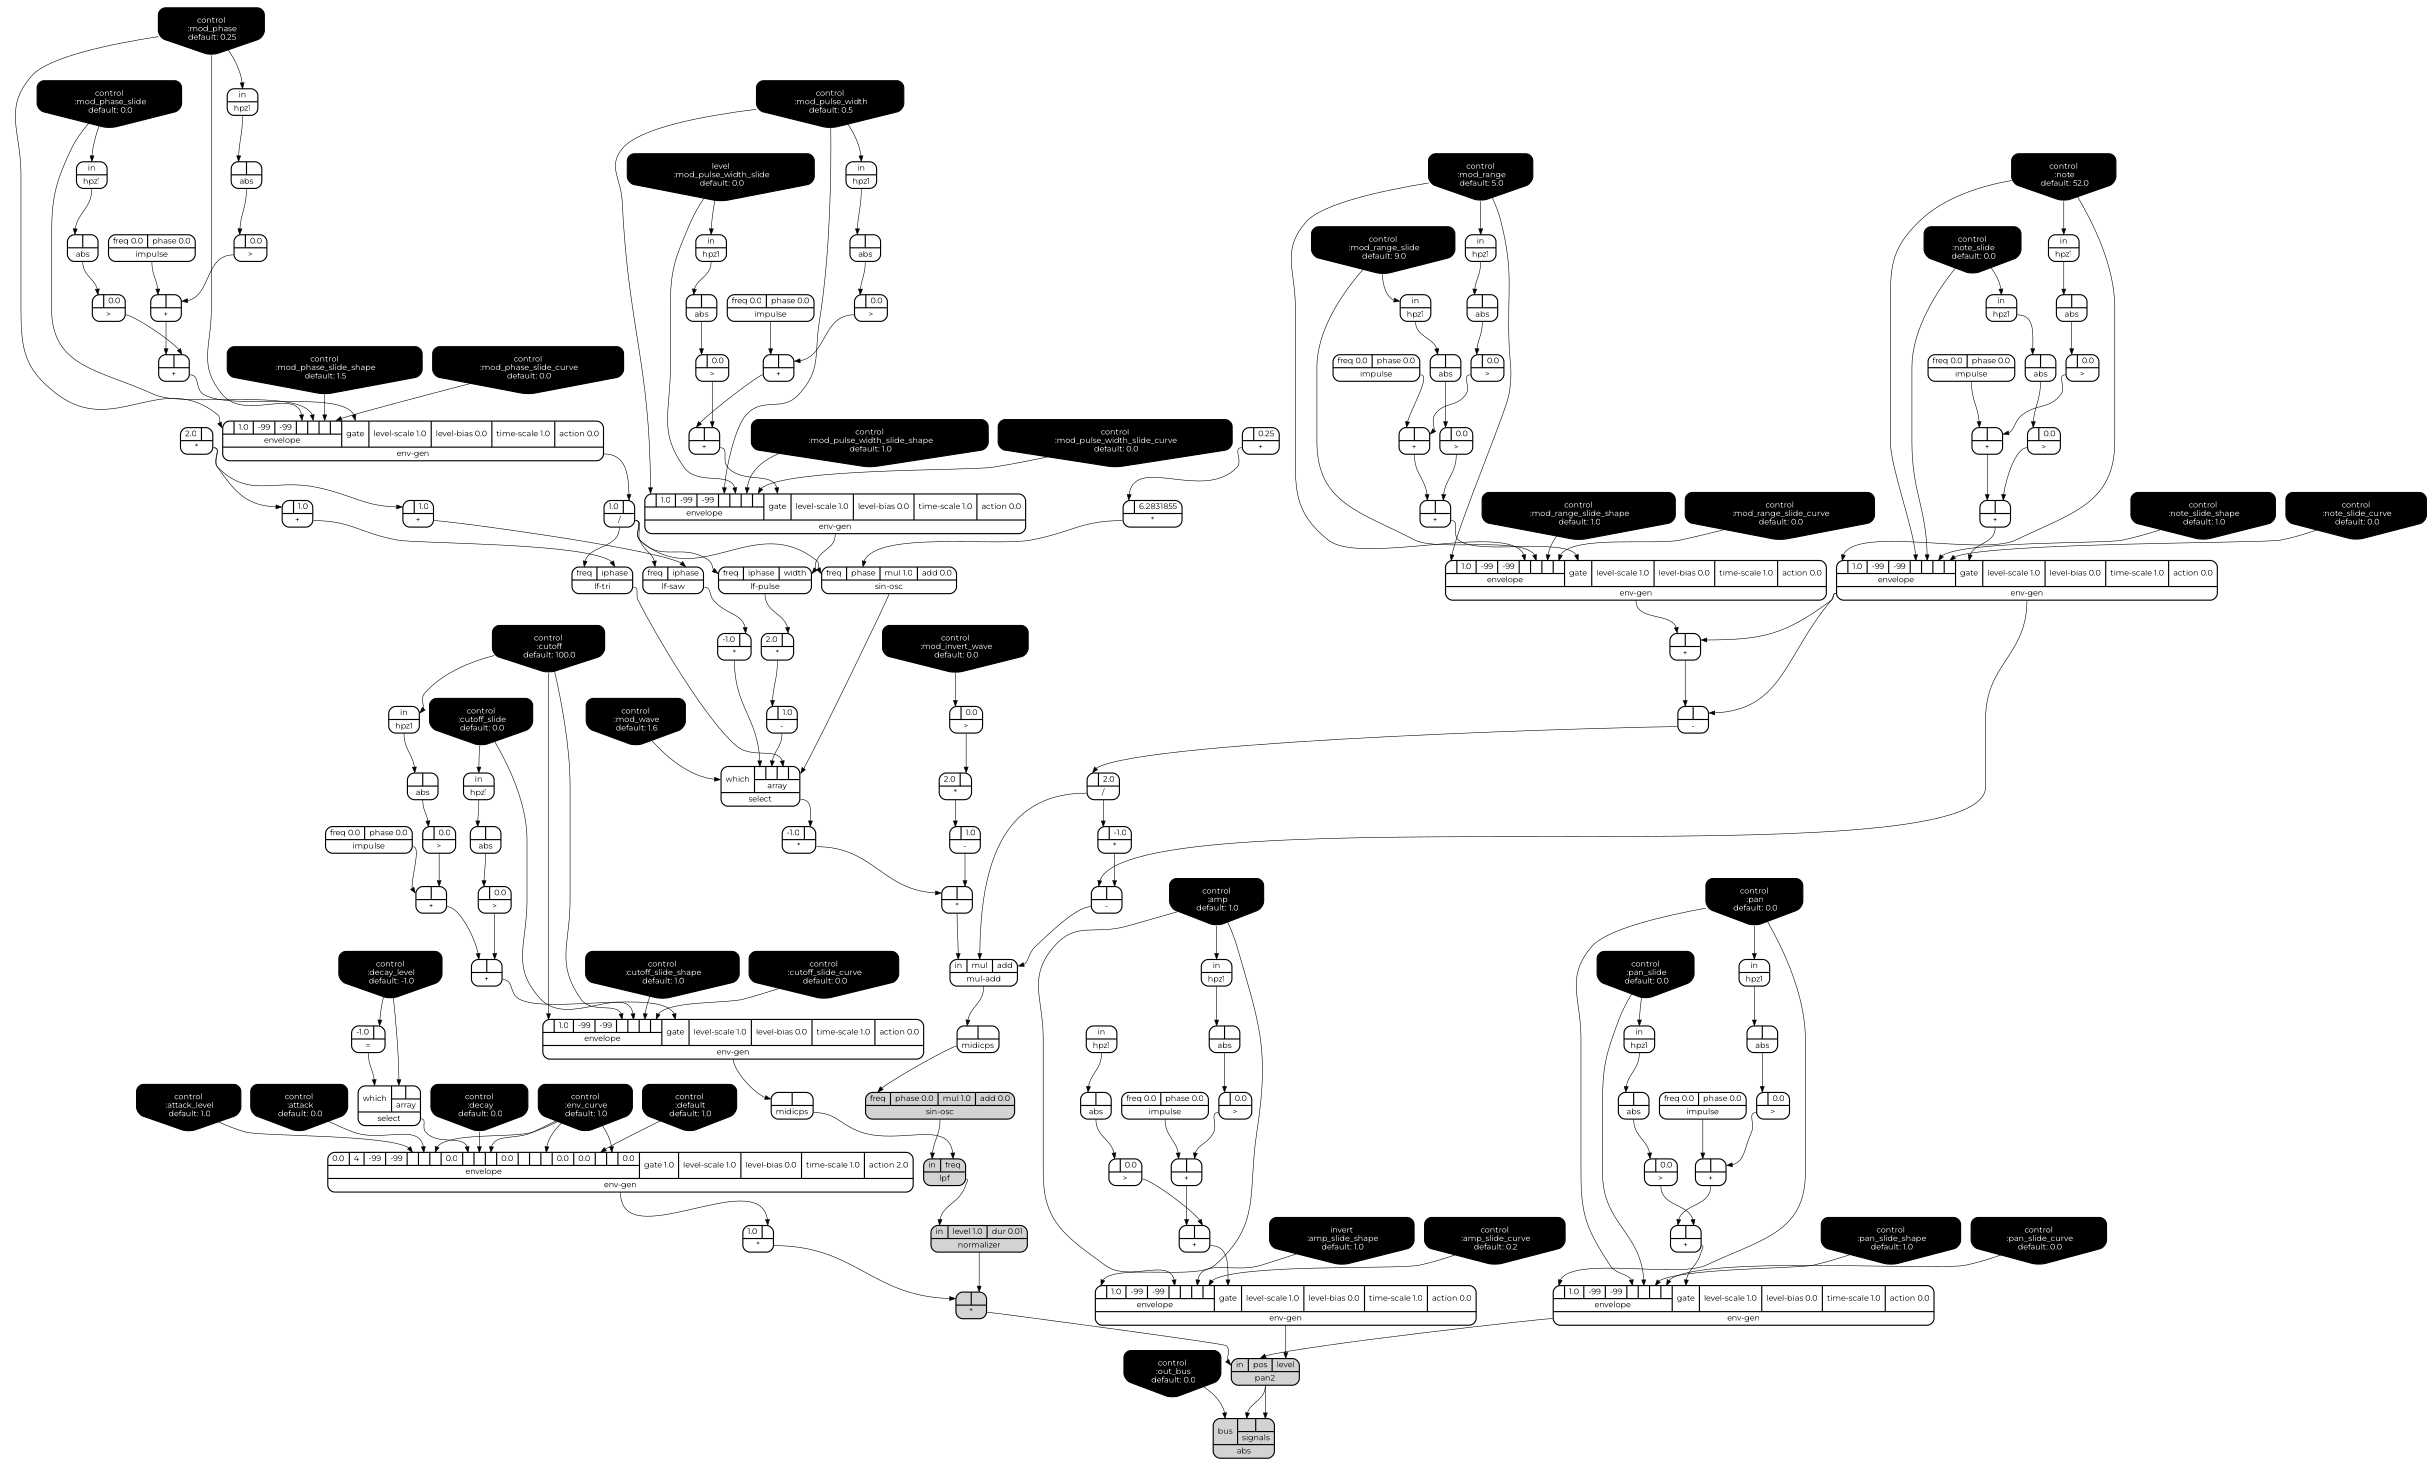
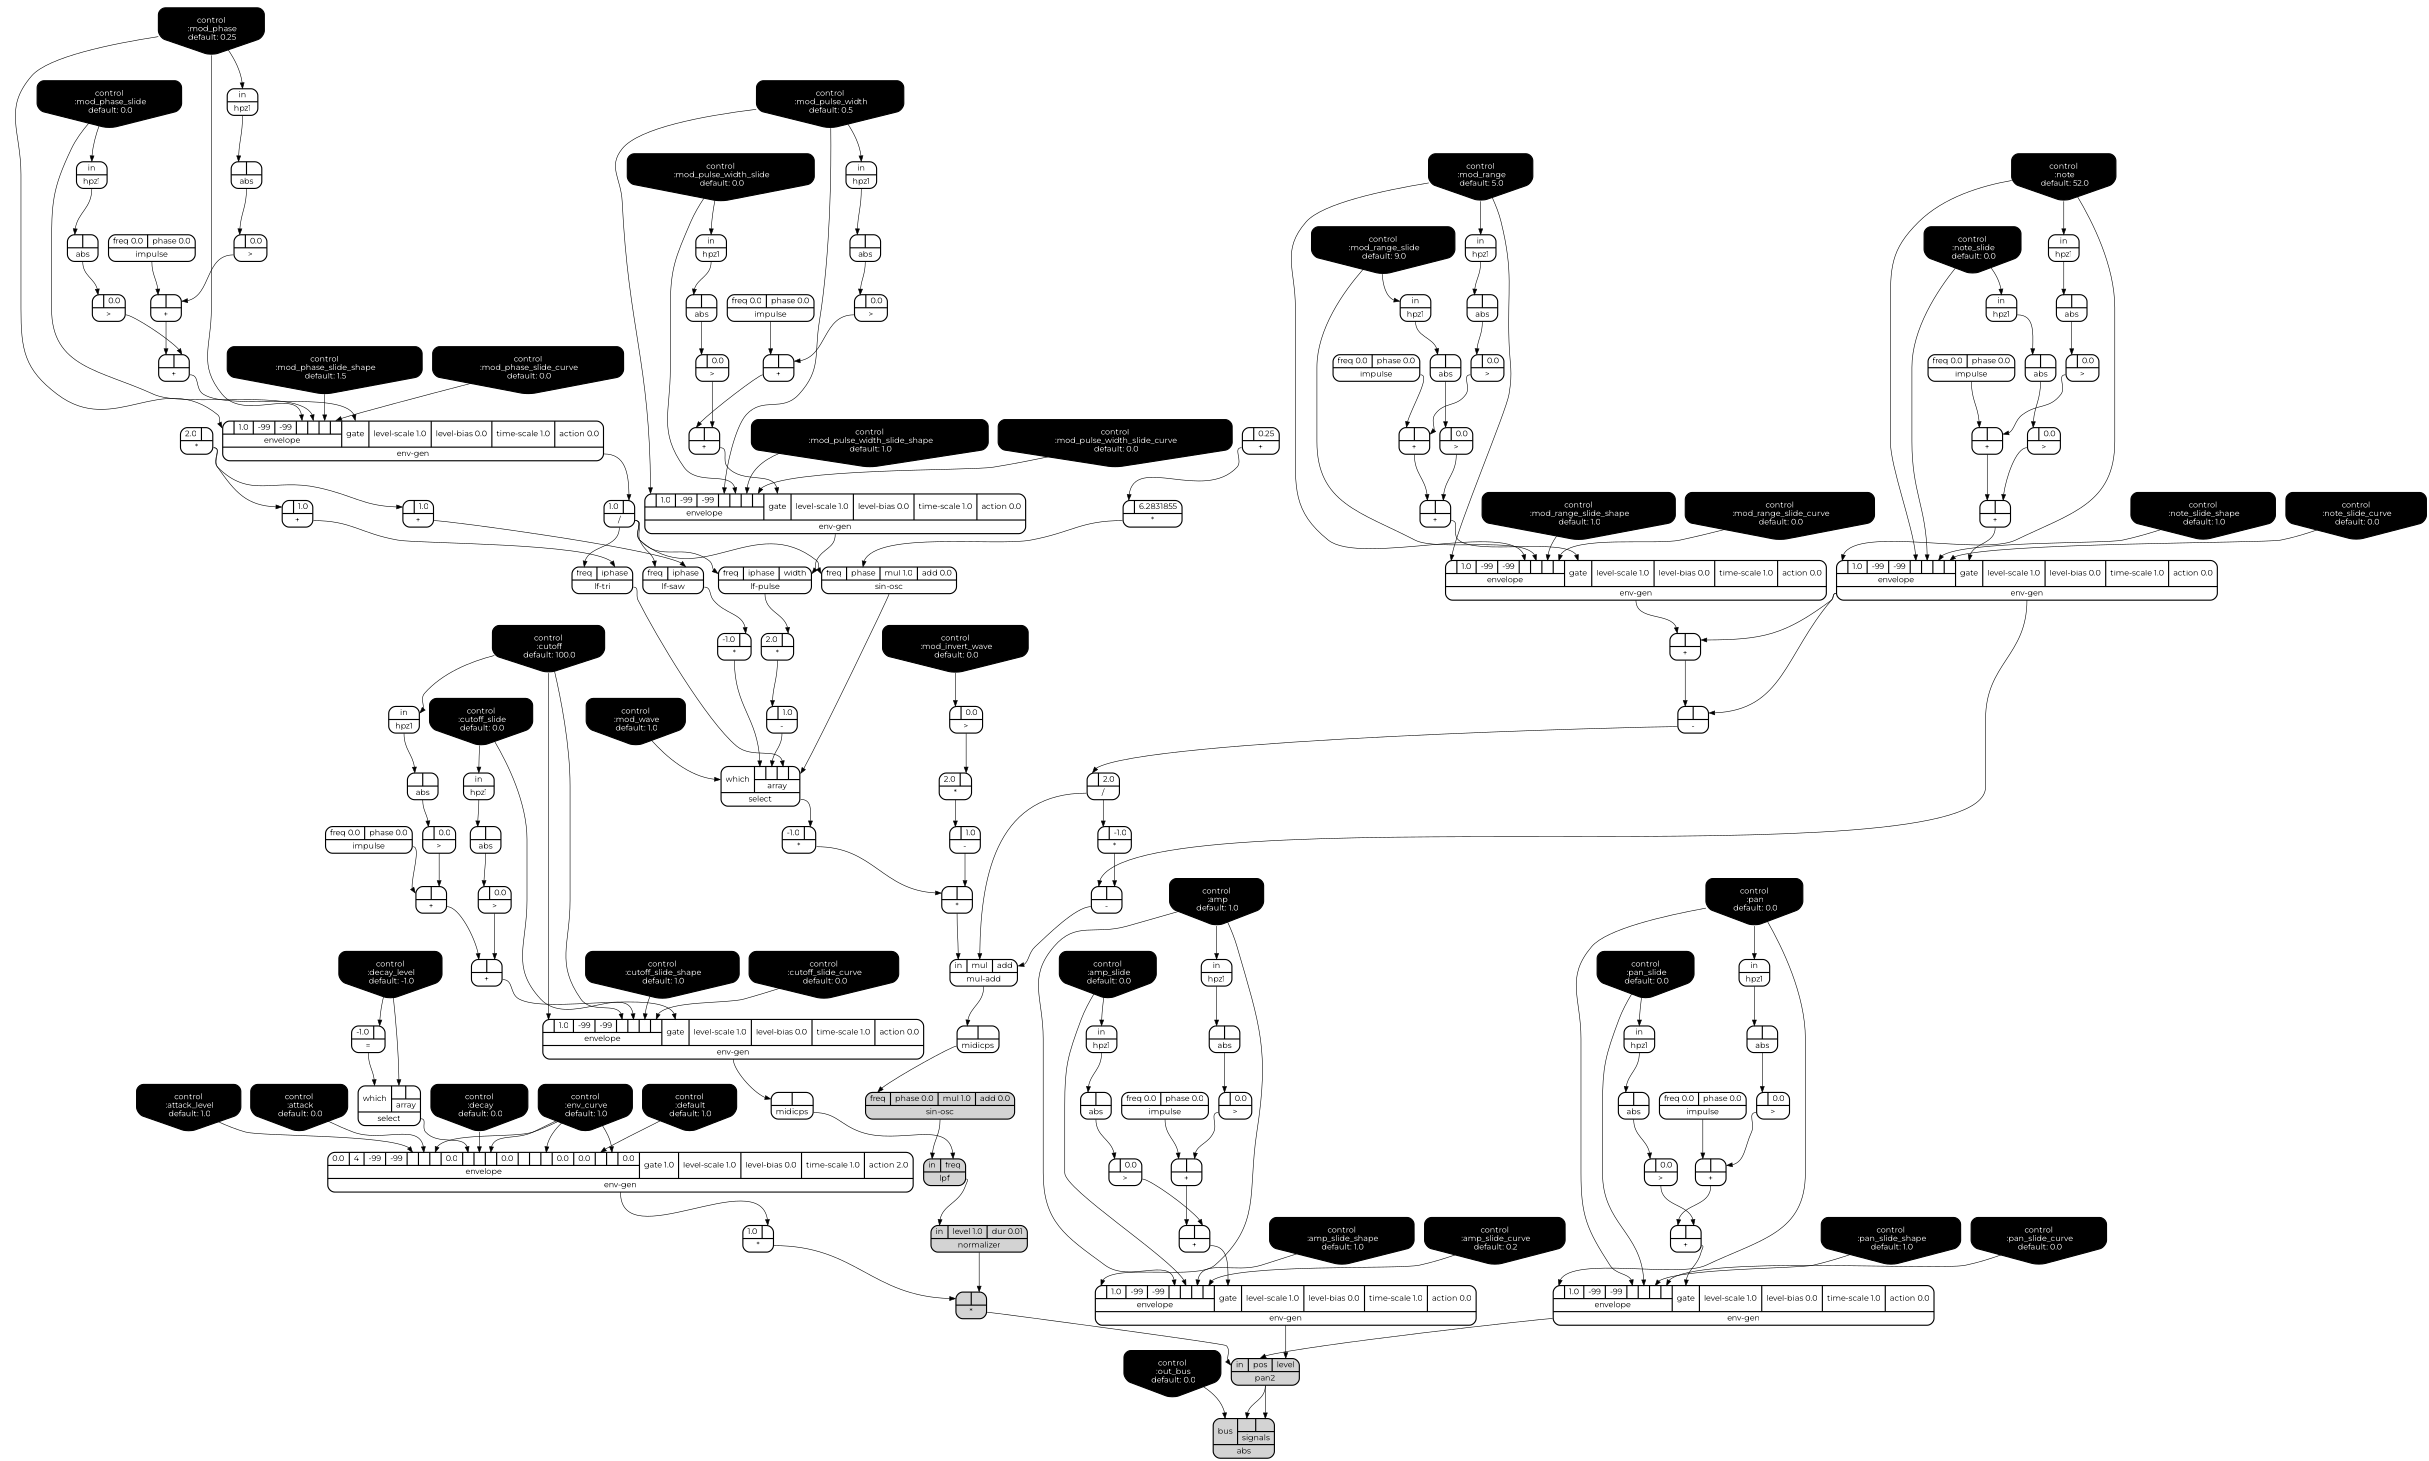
(721, 175) -> (721, 175)
(636, 720) -> (636, 720)
none -> (1108, 973)
(1342, 1239) -> (1342, 1239)
